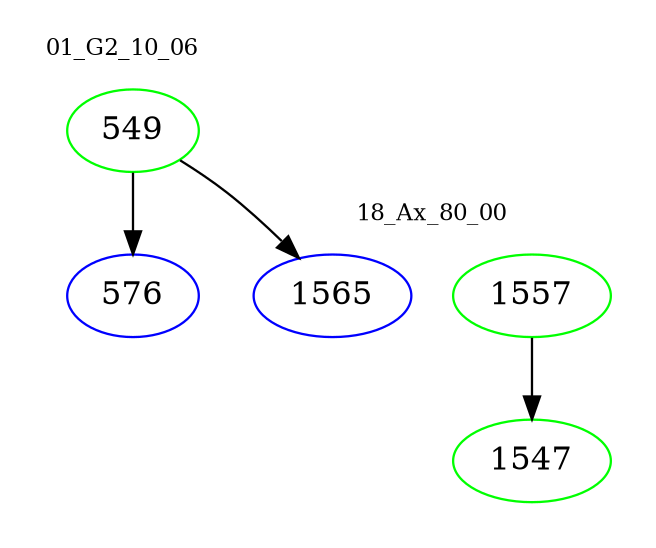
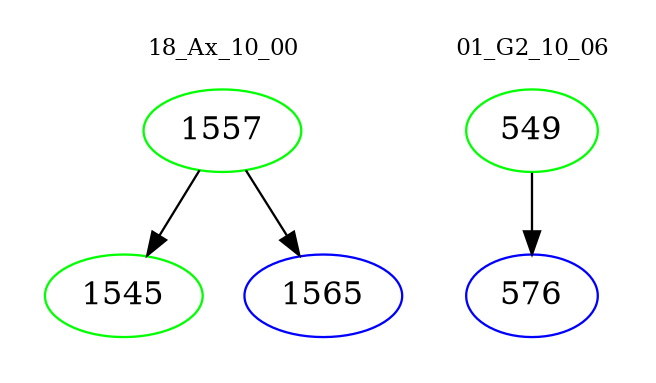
(251, 212) -> (266, 203)
(432, 214) -> (224, 49)
(532, 461) -> (124, 296)
